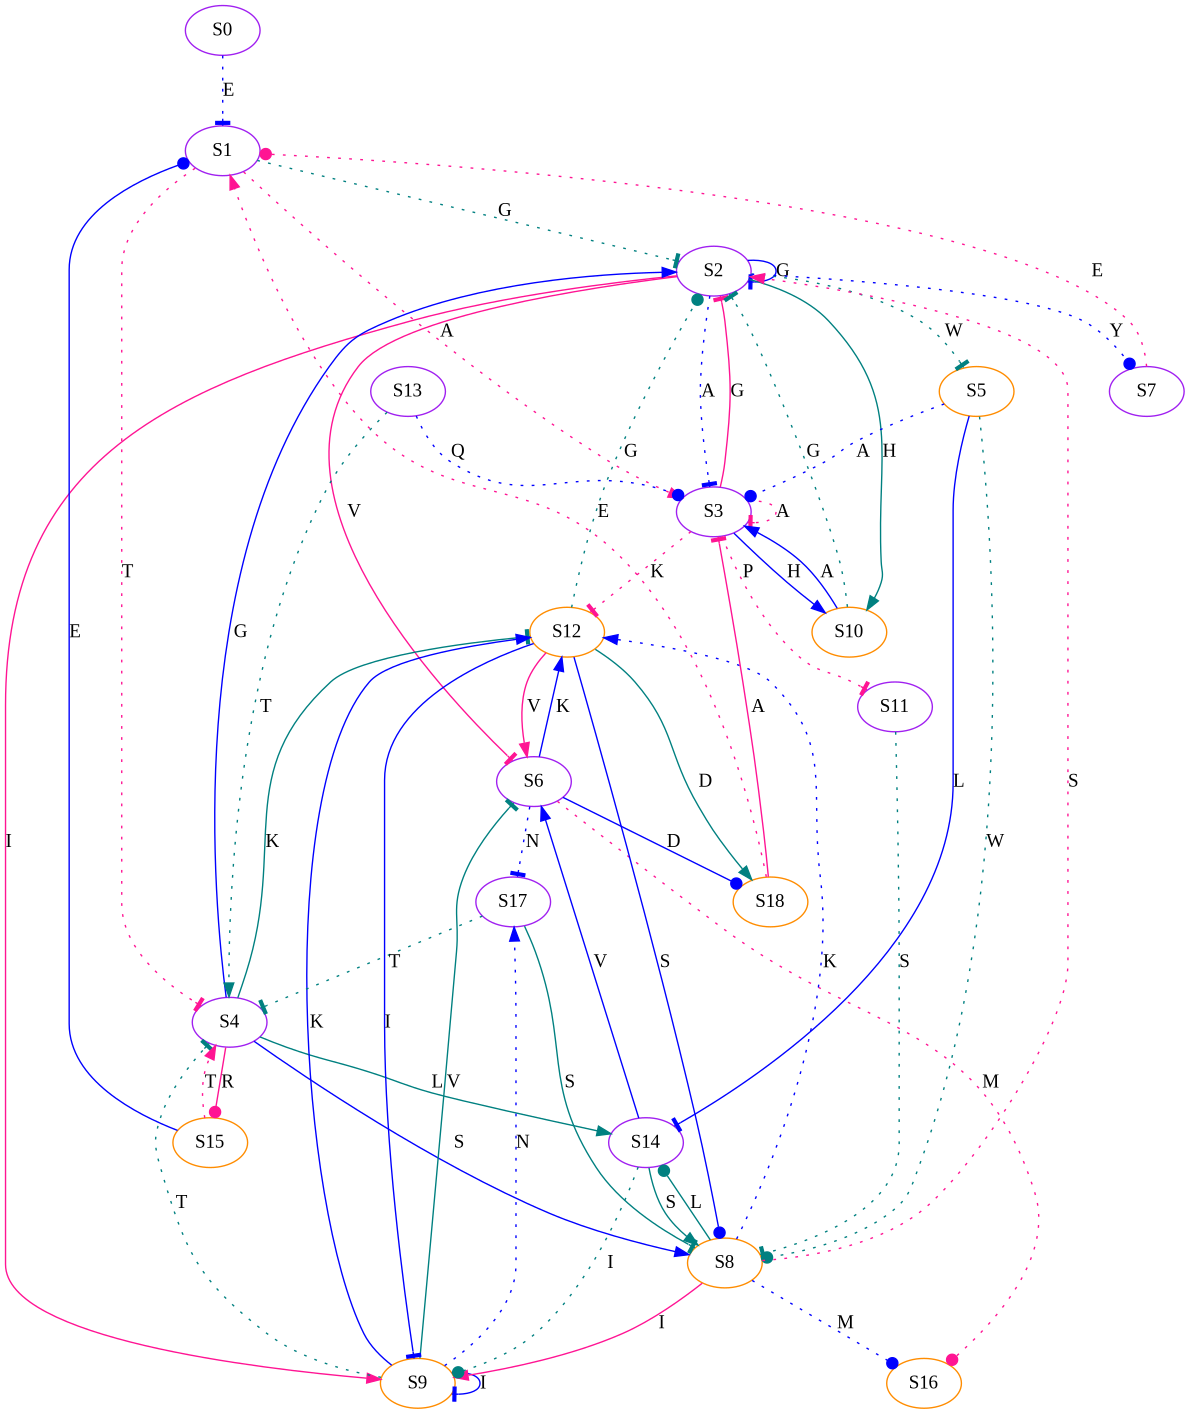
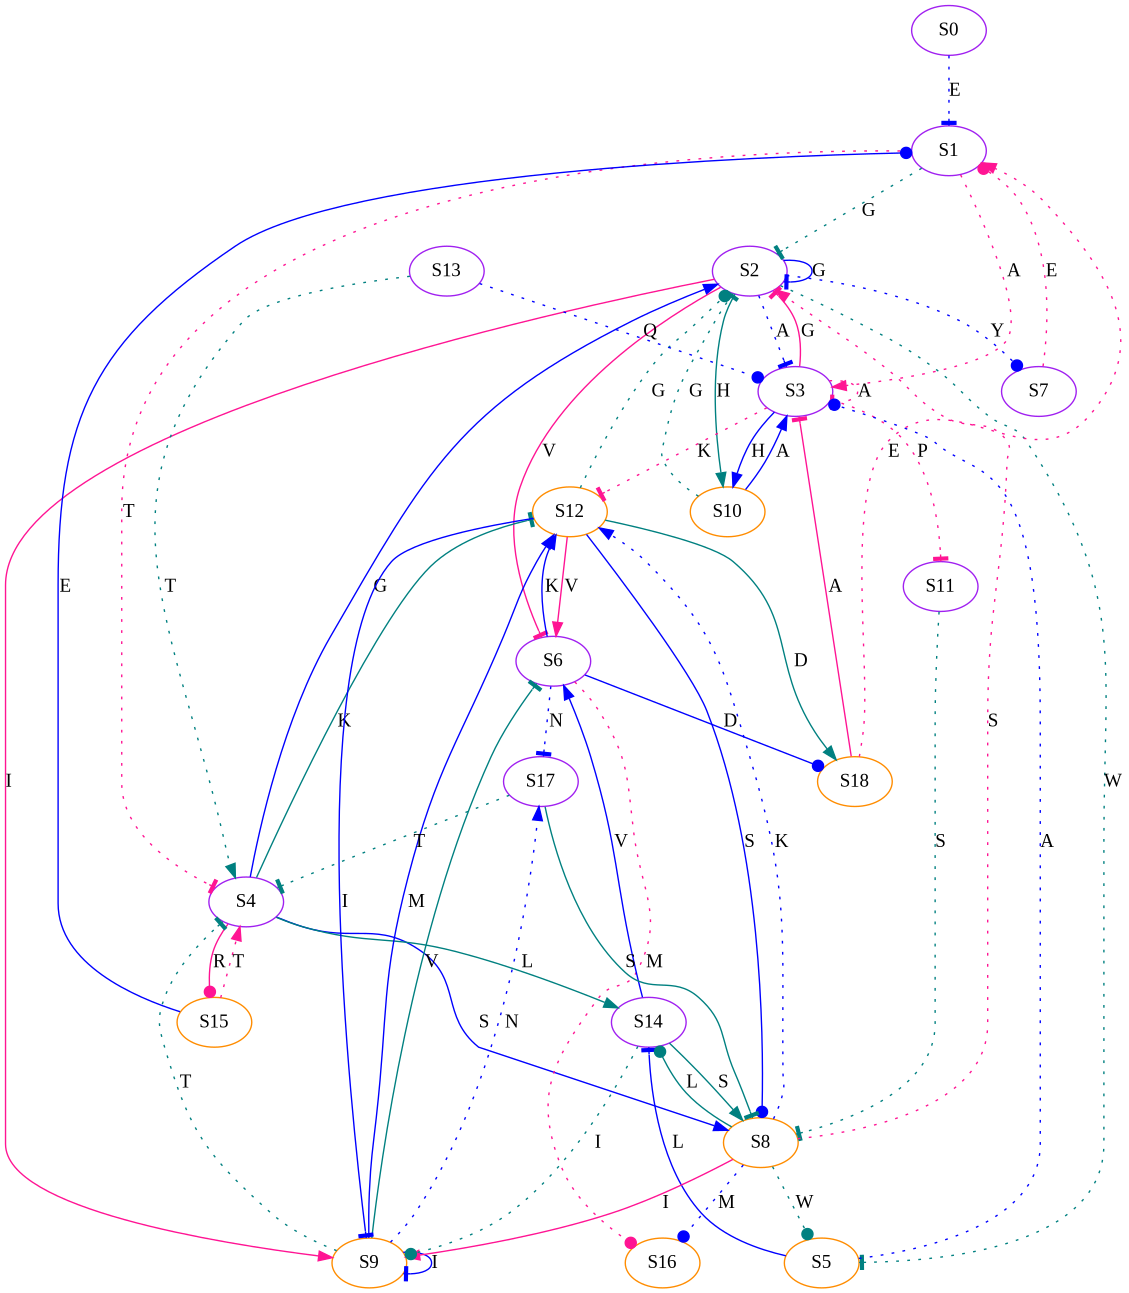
(980, 886) -> (789, 1198)
(317, 1022) -> (417, 902)
